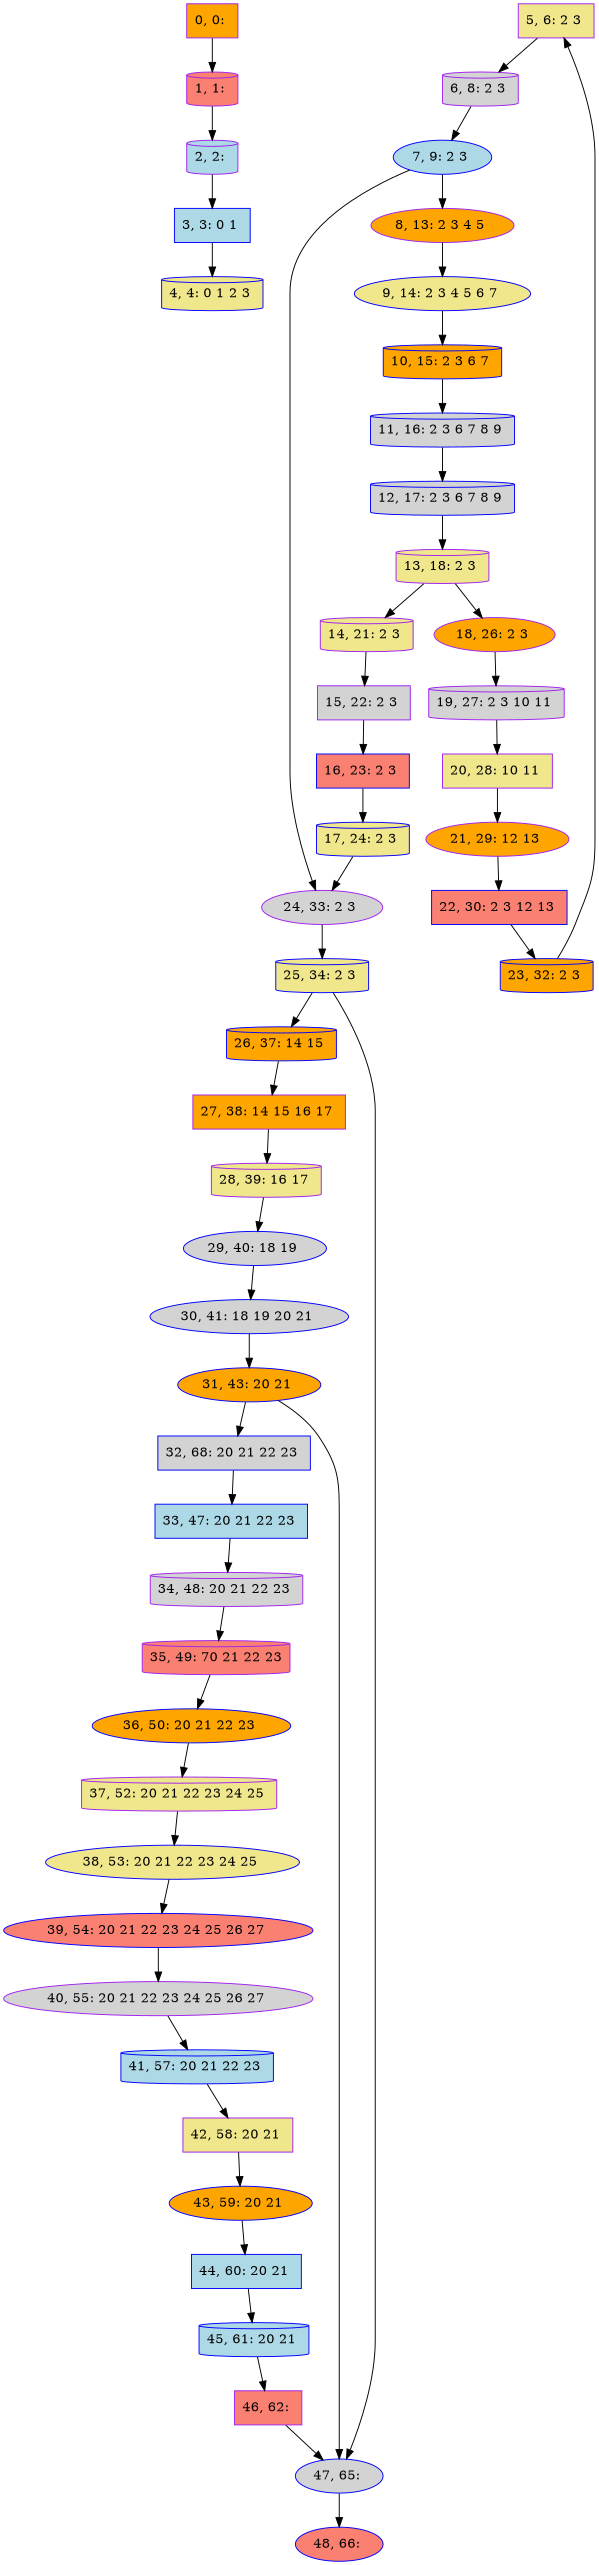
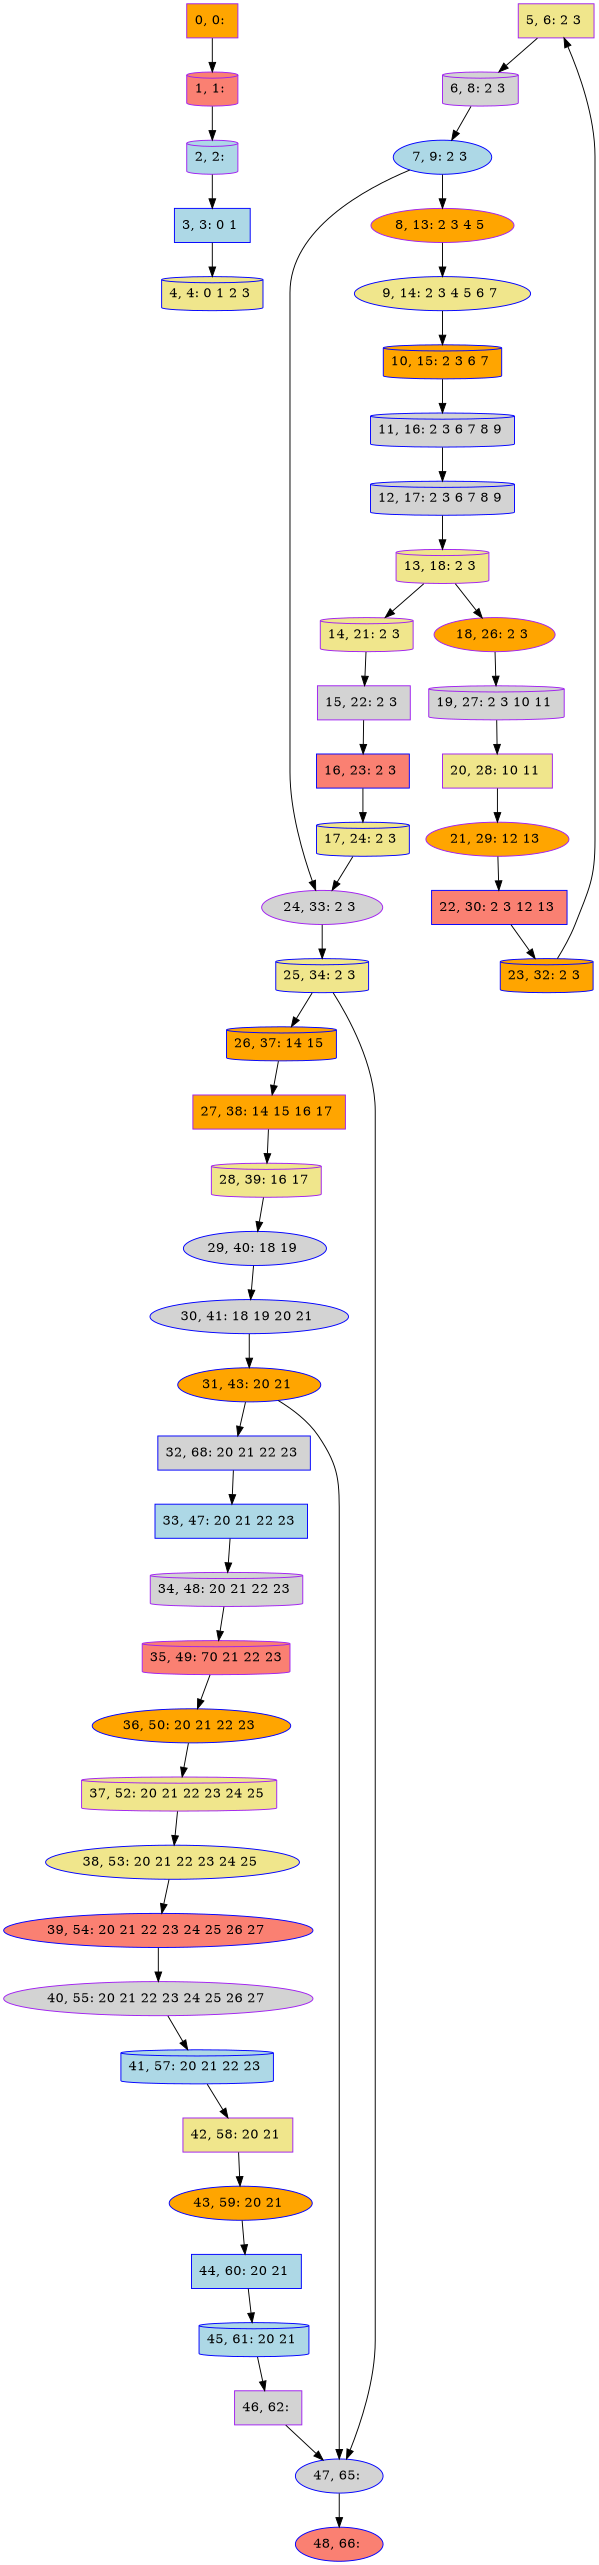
(268, 2408) -> (268, 2408)
